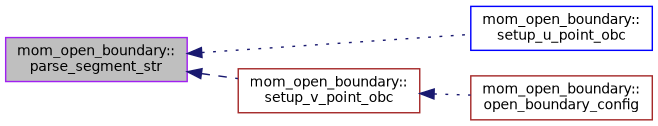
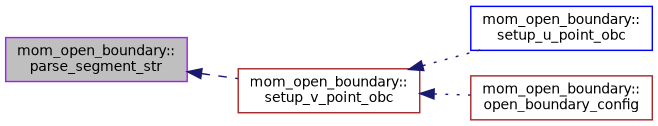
(336, 43) -> (452, 58)
